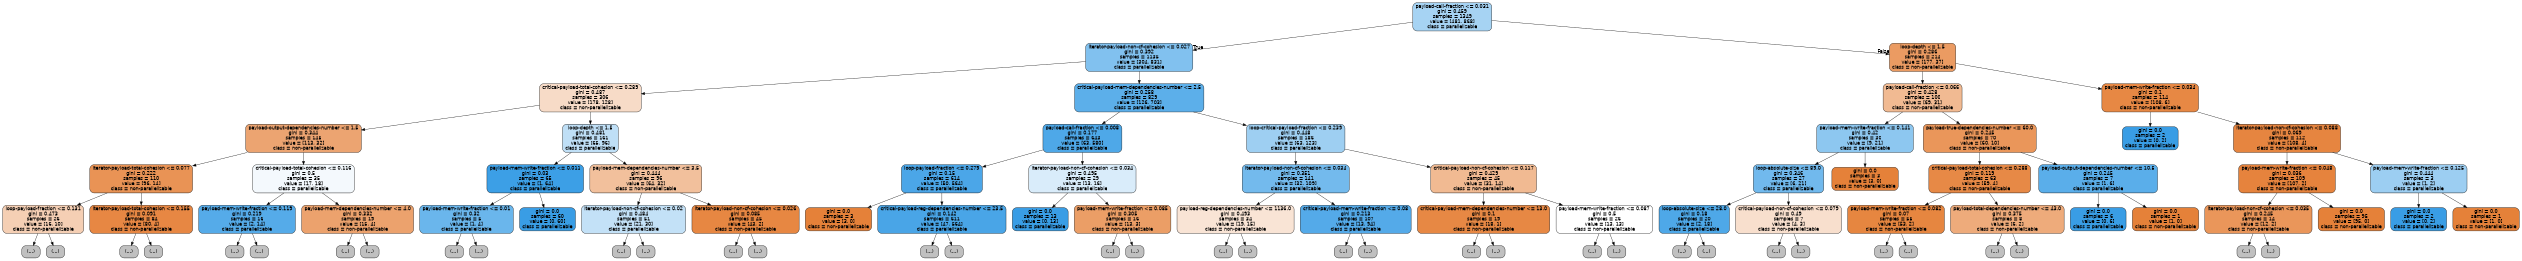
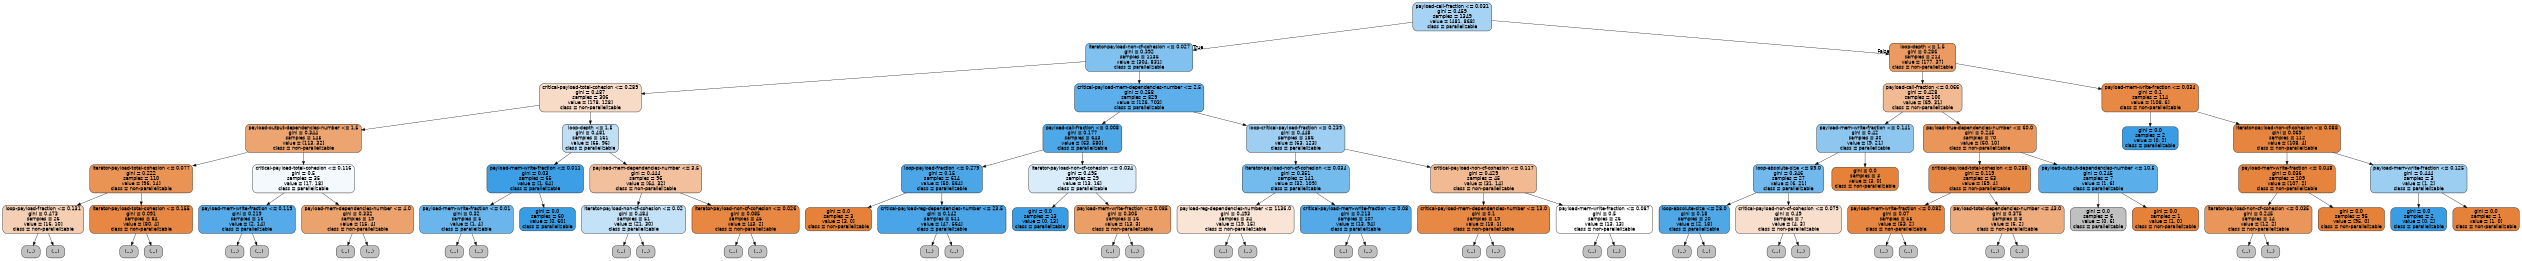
(2098, 219) -> (2098, 219)
